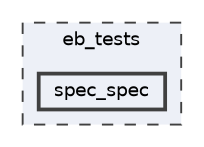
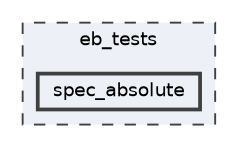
(102, 92) -> (119, 92)
